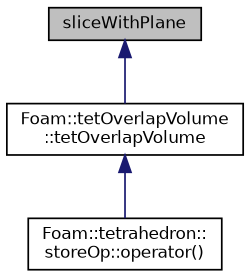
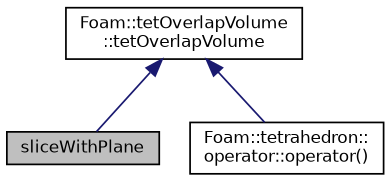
(125, 81) -> (123, 102)
(125, 244) -> (287, 148)
